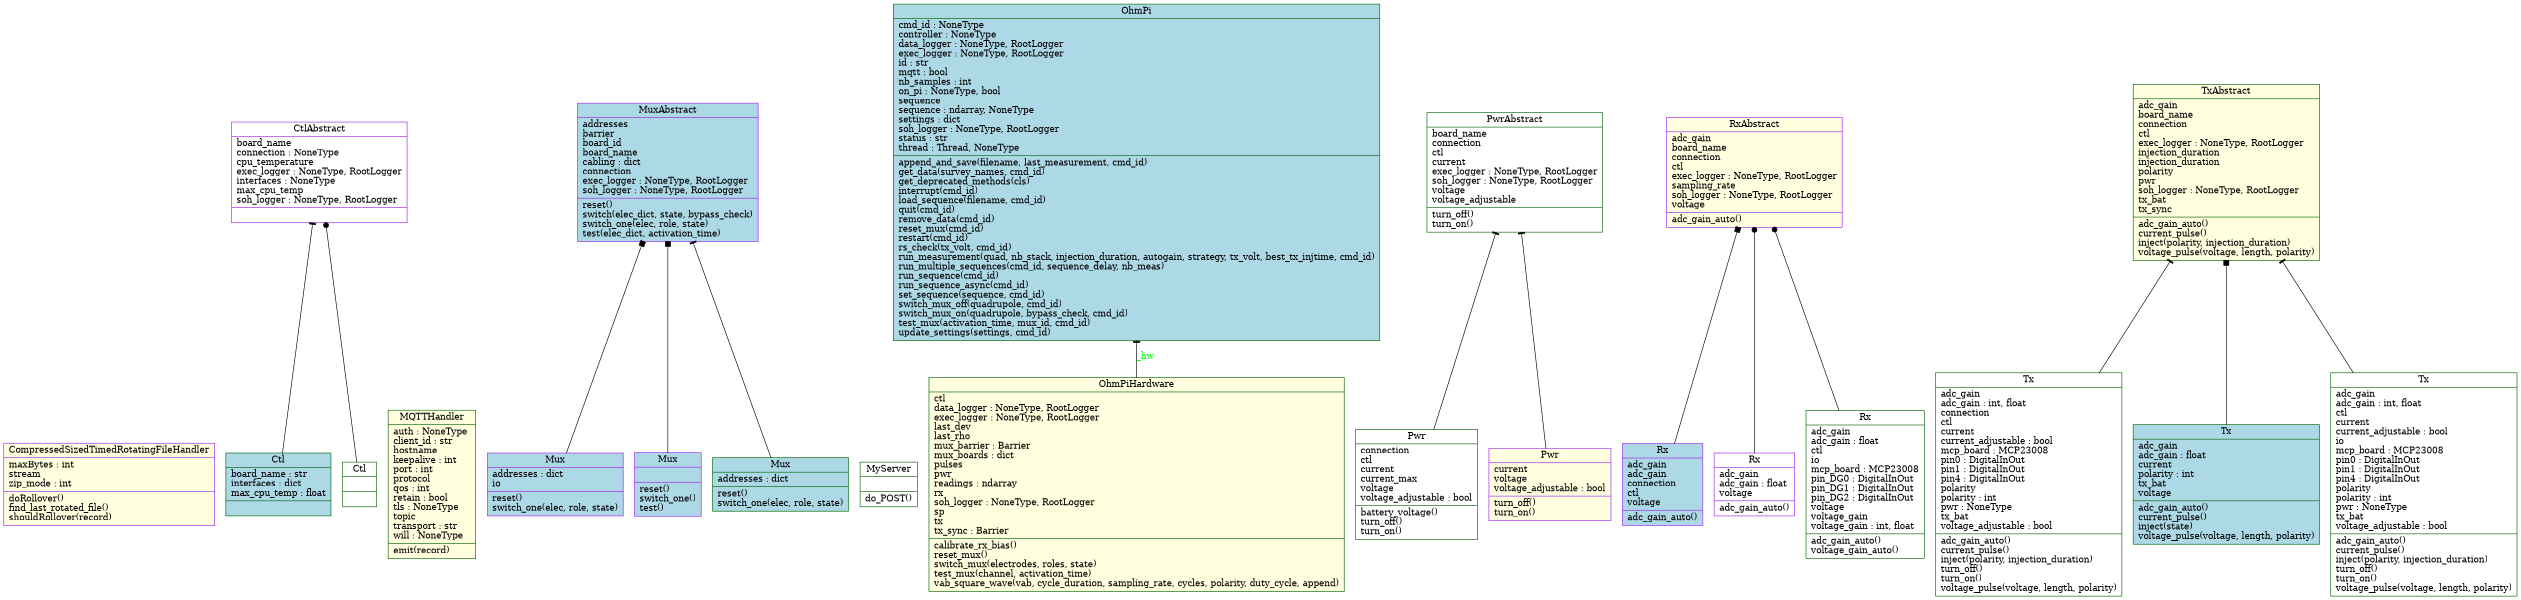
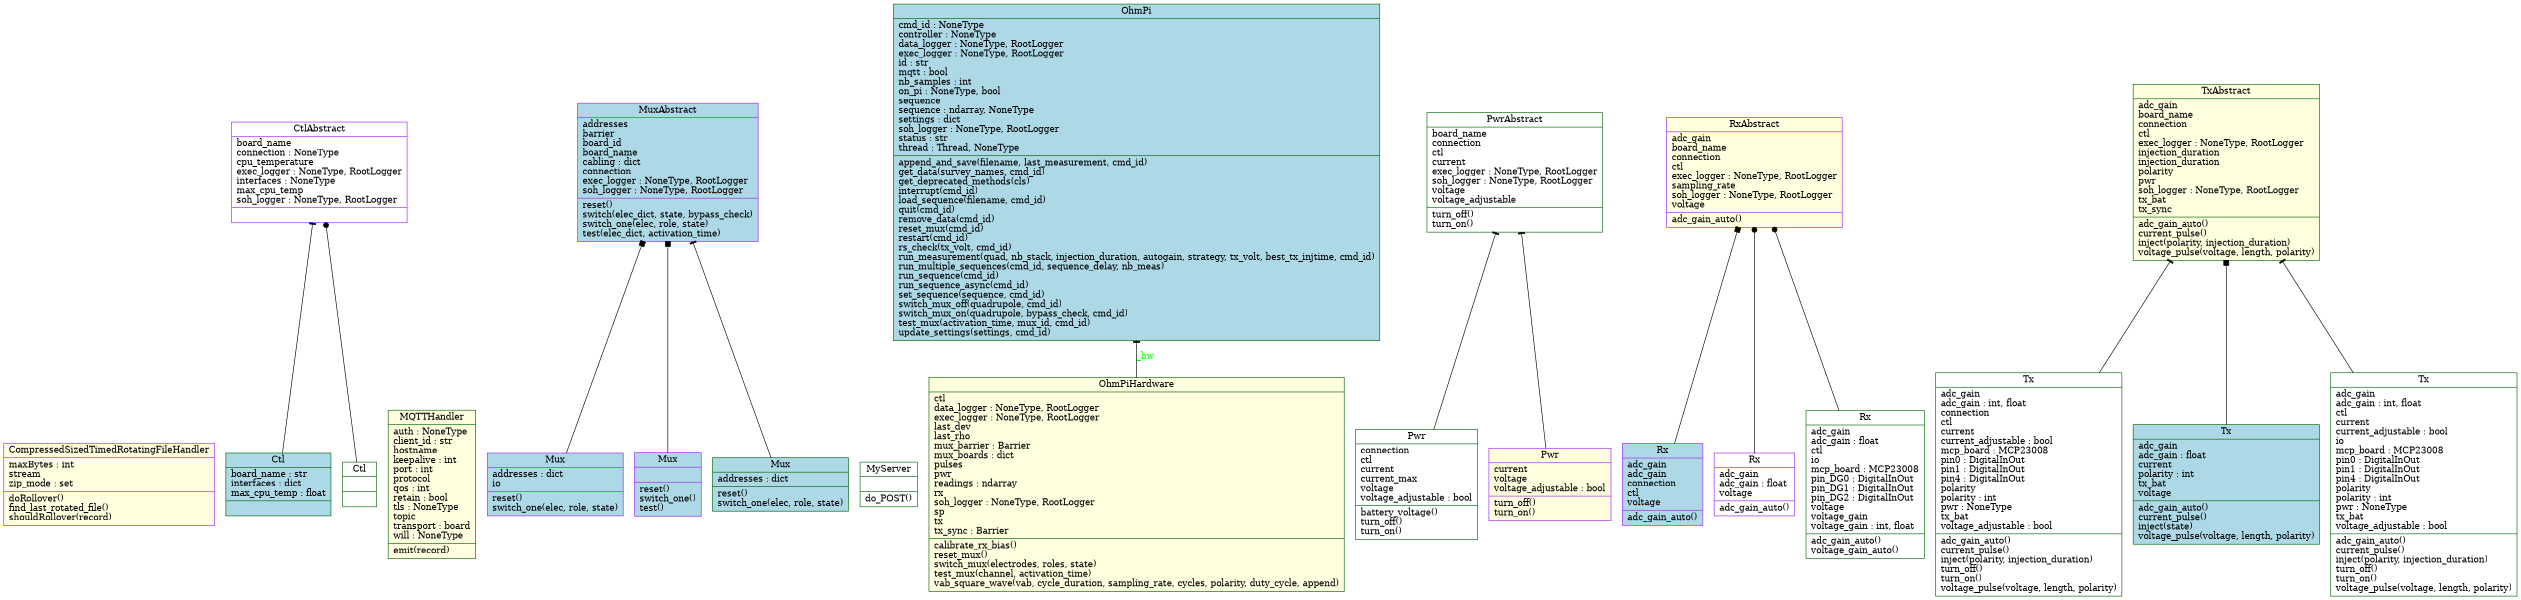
(40, 484) -> (41, 484)
(425, 526) -> (432, 526)
